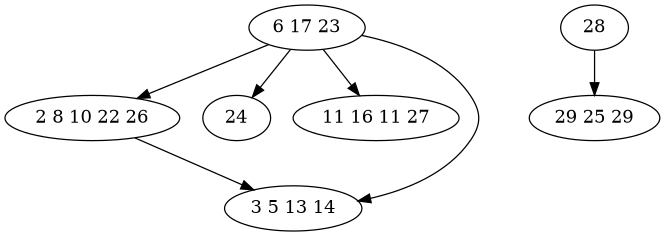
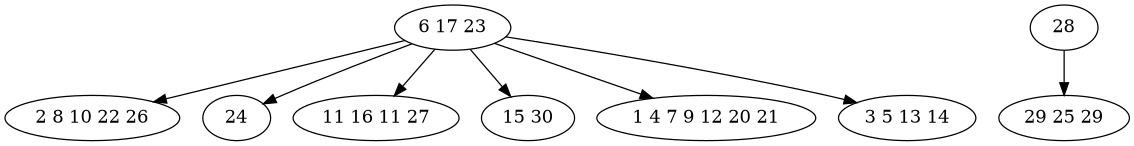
none -> (528, 118)
none -> (706, 118)
(188, 161) -> none
